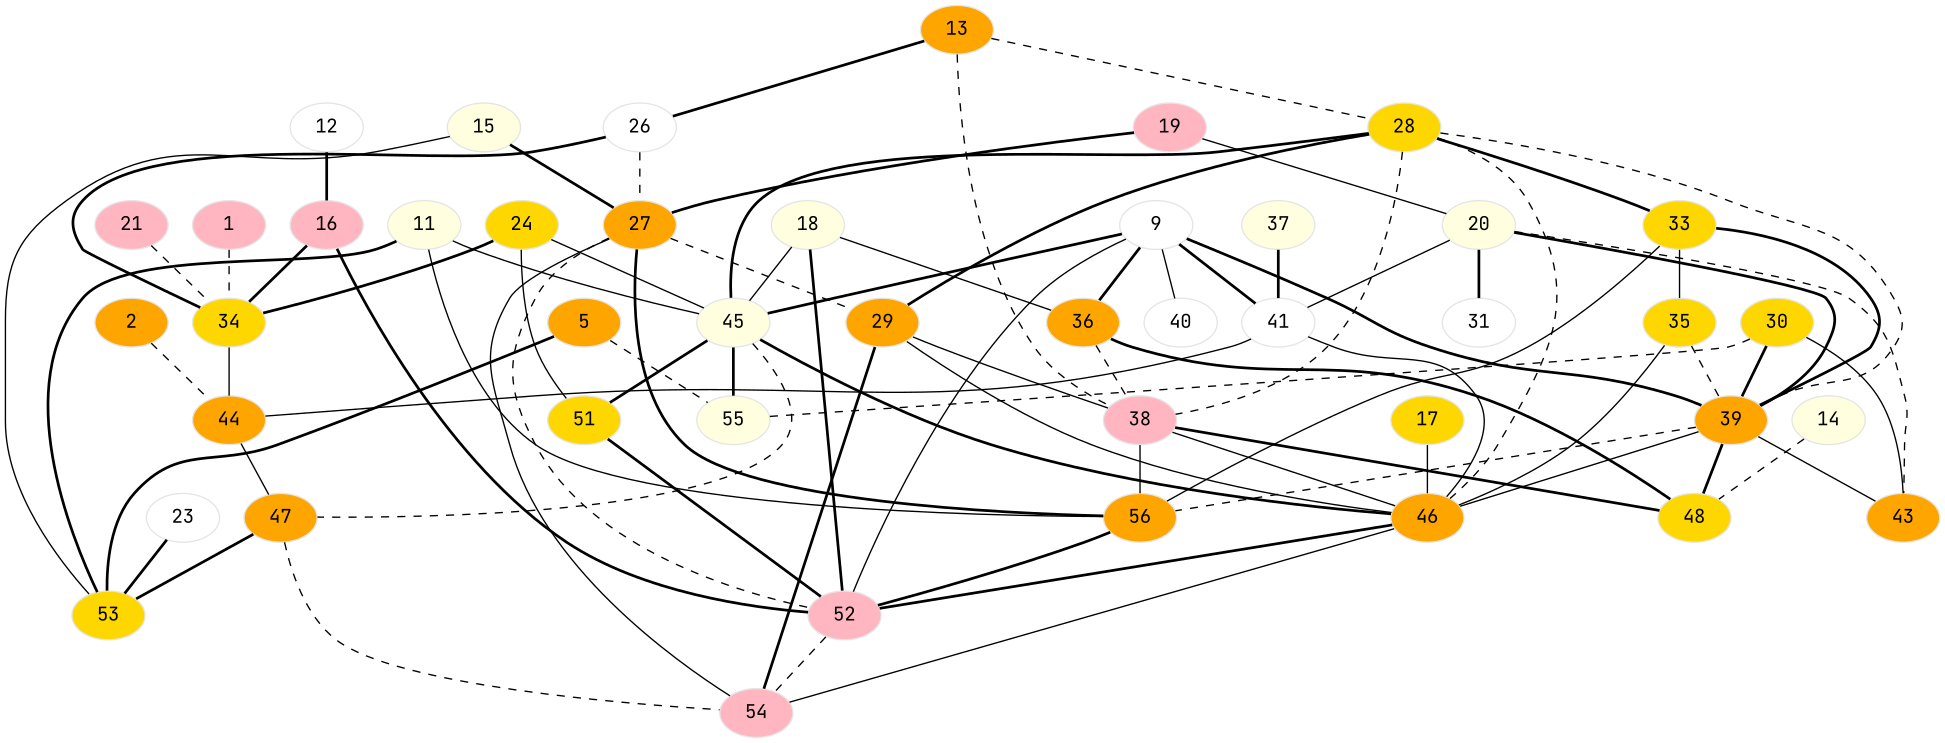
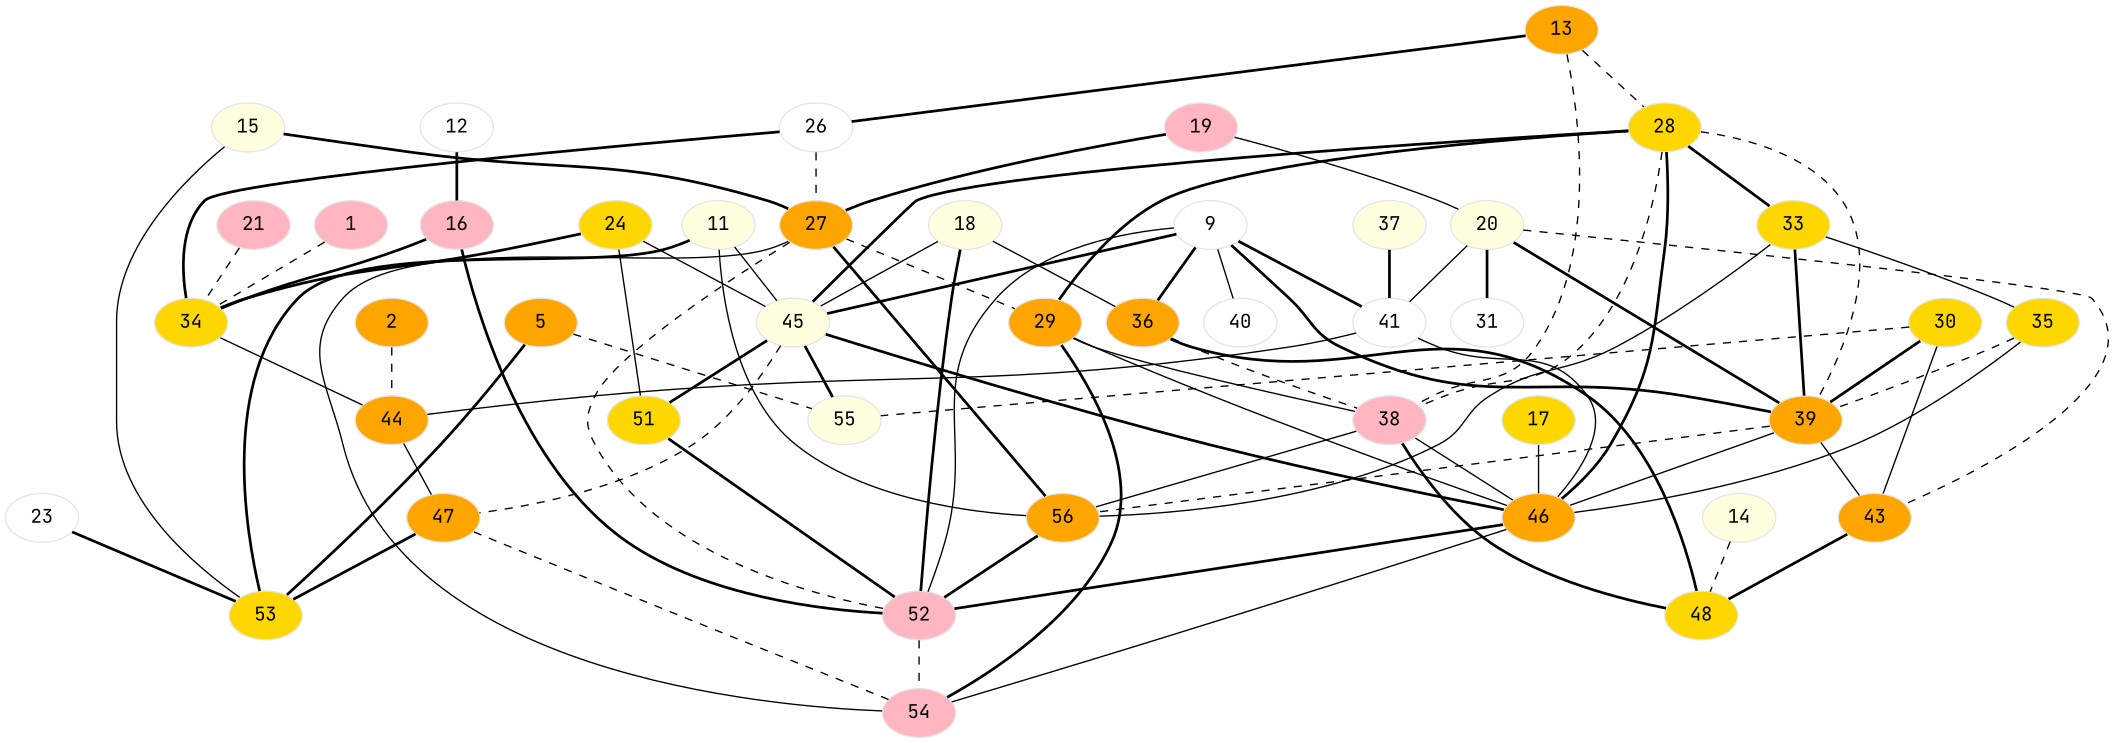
(1556, 307) -> (1652, 339)
(1713, 469) -> (1788, 567)
